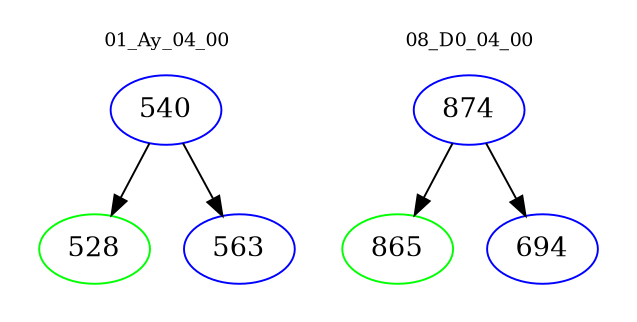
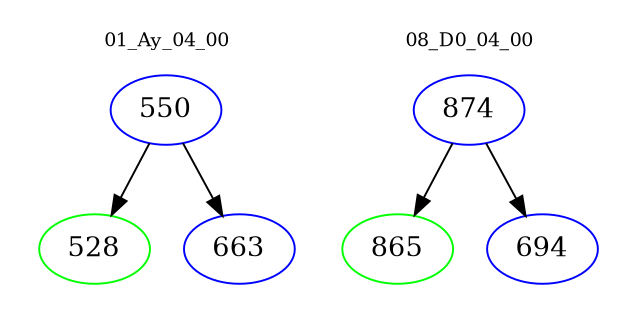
(166, 110) -> (166, 110)
(239, 249) -> (239, 249)
